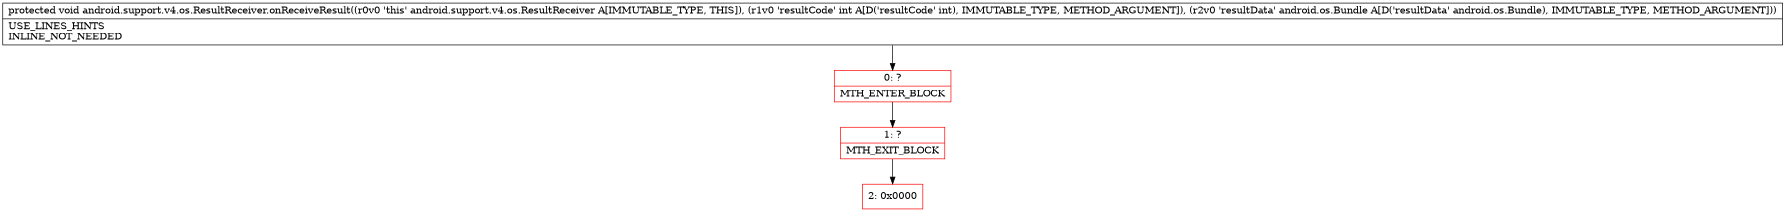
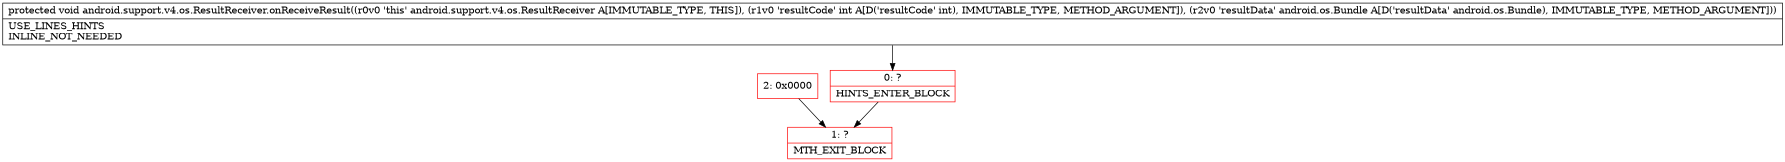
(893, 94) -> (893, 94)
(893, 168) -> (810, 110)
